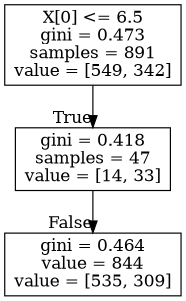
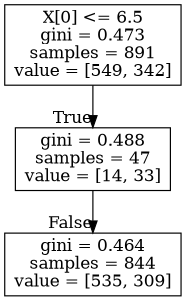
(93, 159) -> (93, 159)
(93, 264) -> (93, 264)
